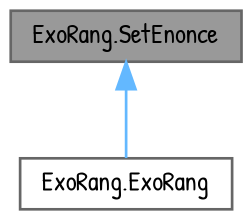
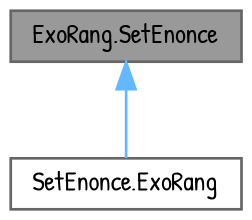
(126, 184) -> (126, 184)
